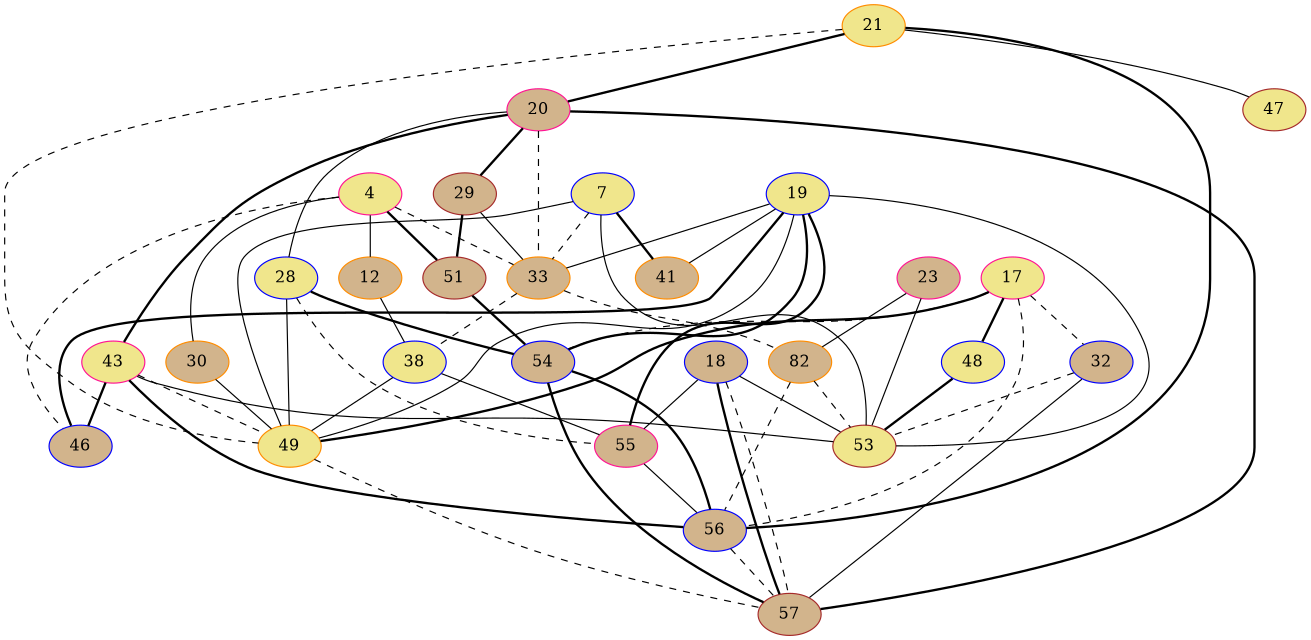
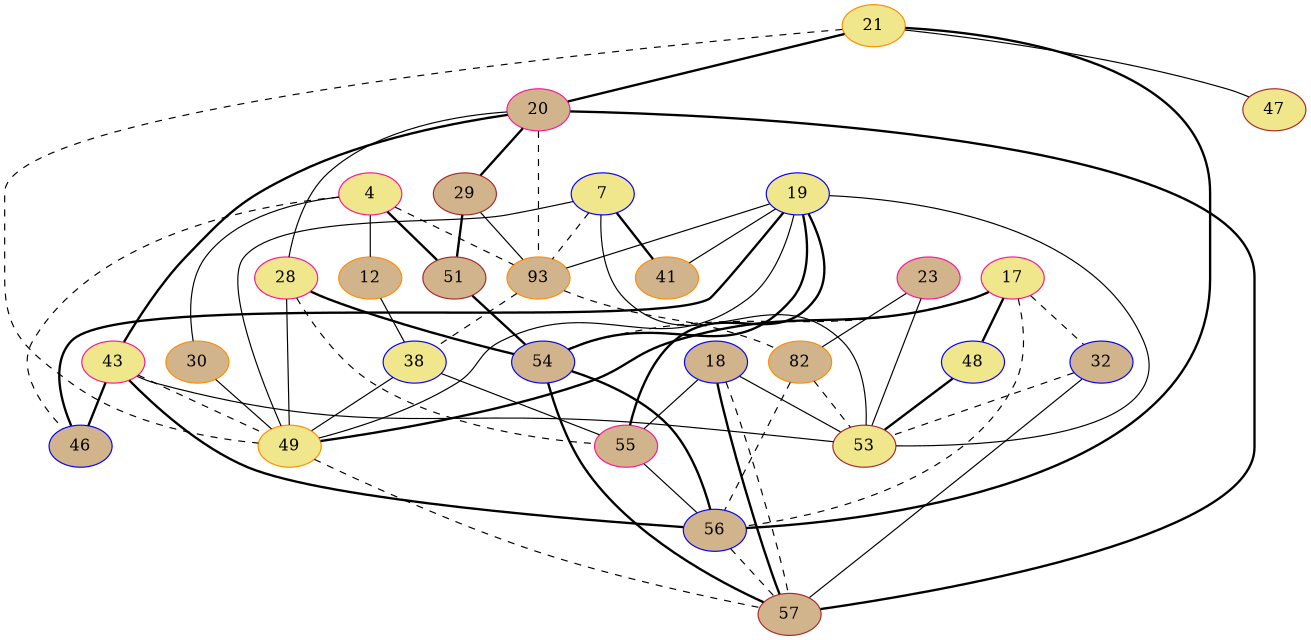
(286, 278) -> (286, 278)
(538, 278) -> (538, 278)
